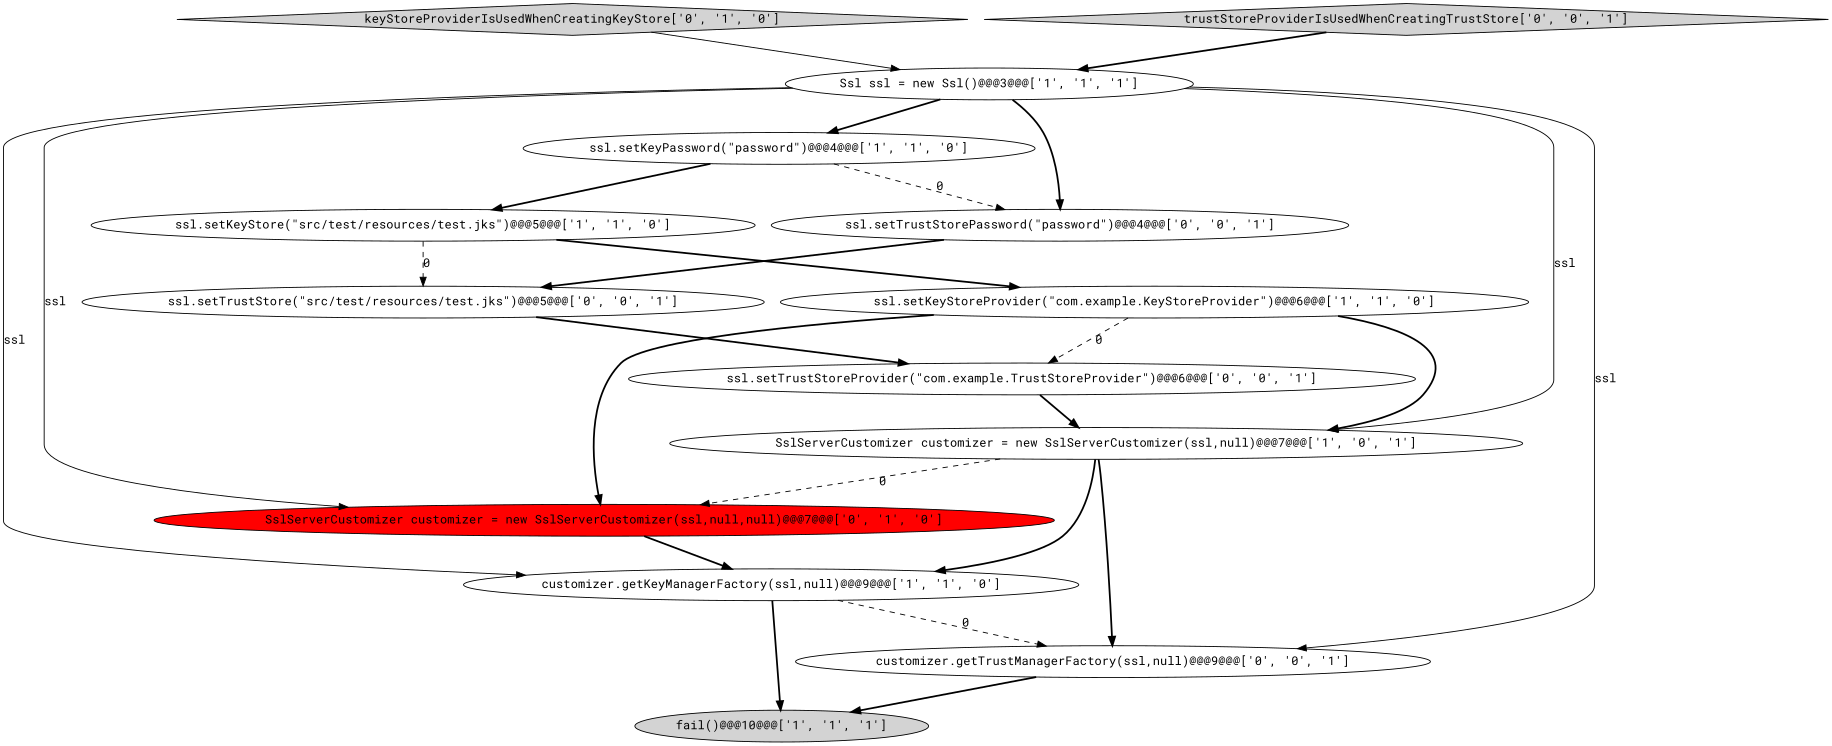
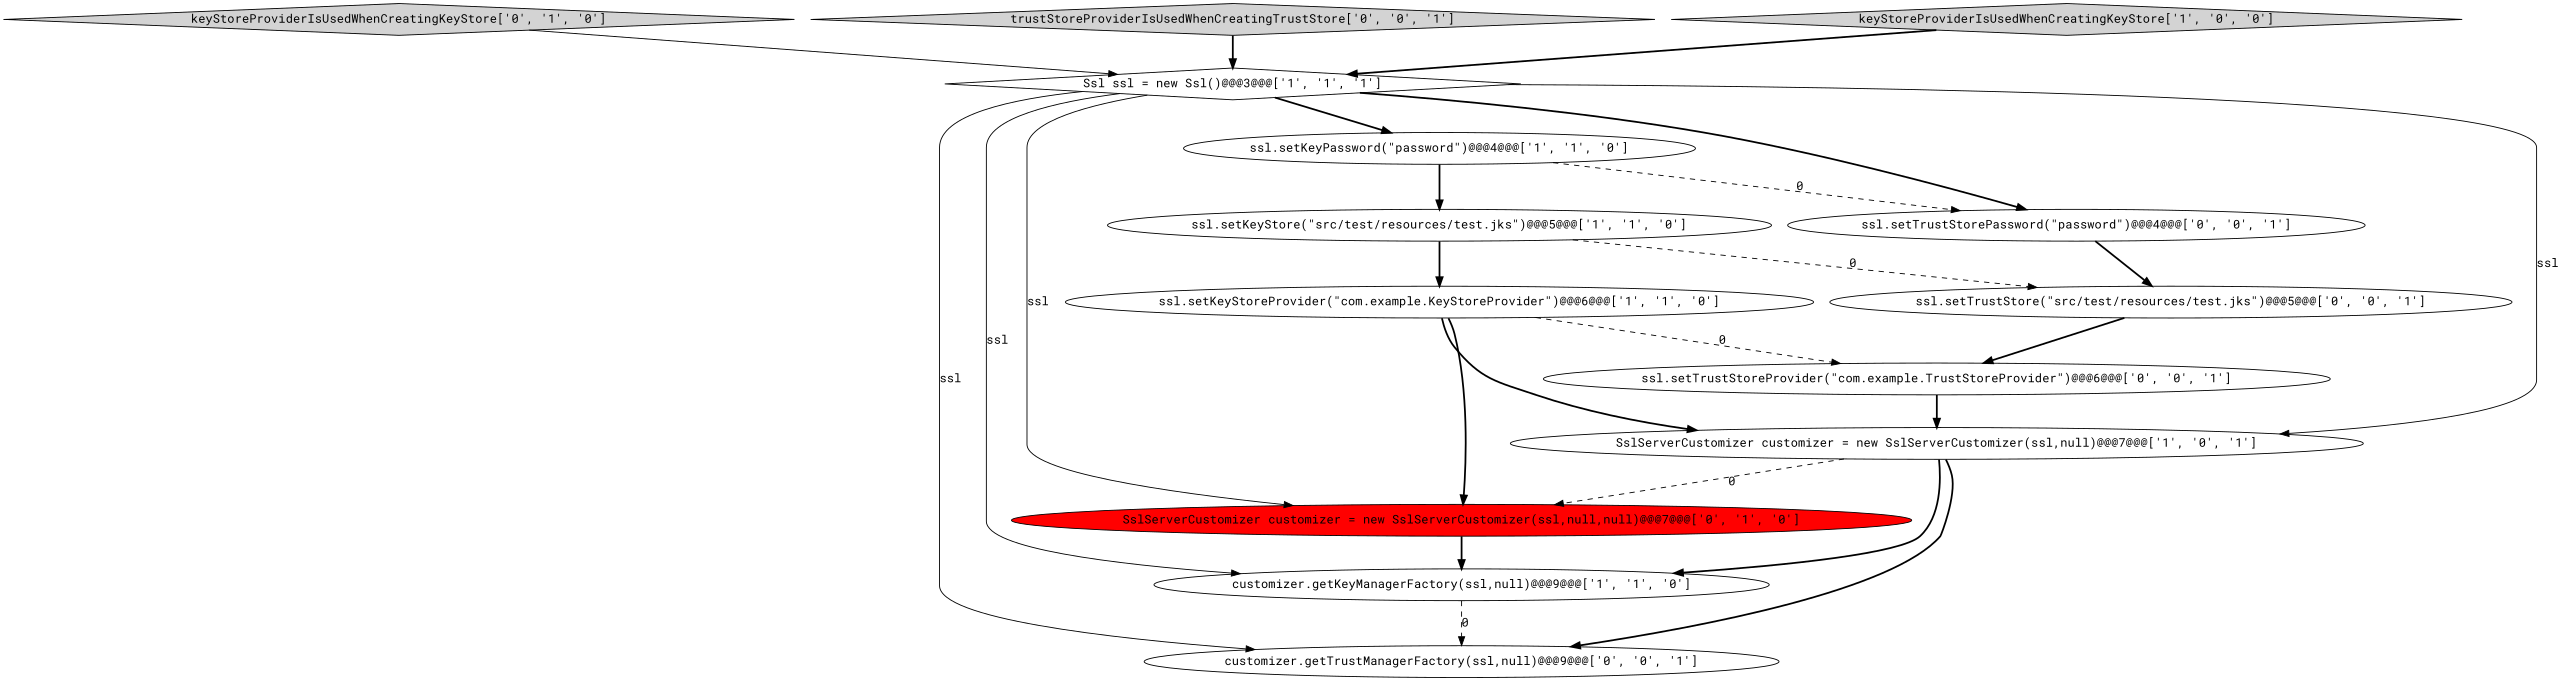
none -> (2067, 19)
(989, 84) -> (1233, 84)
(782, 726) -> none
